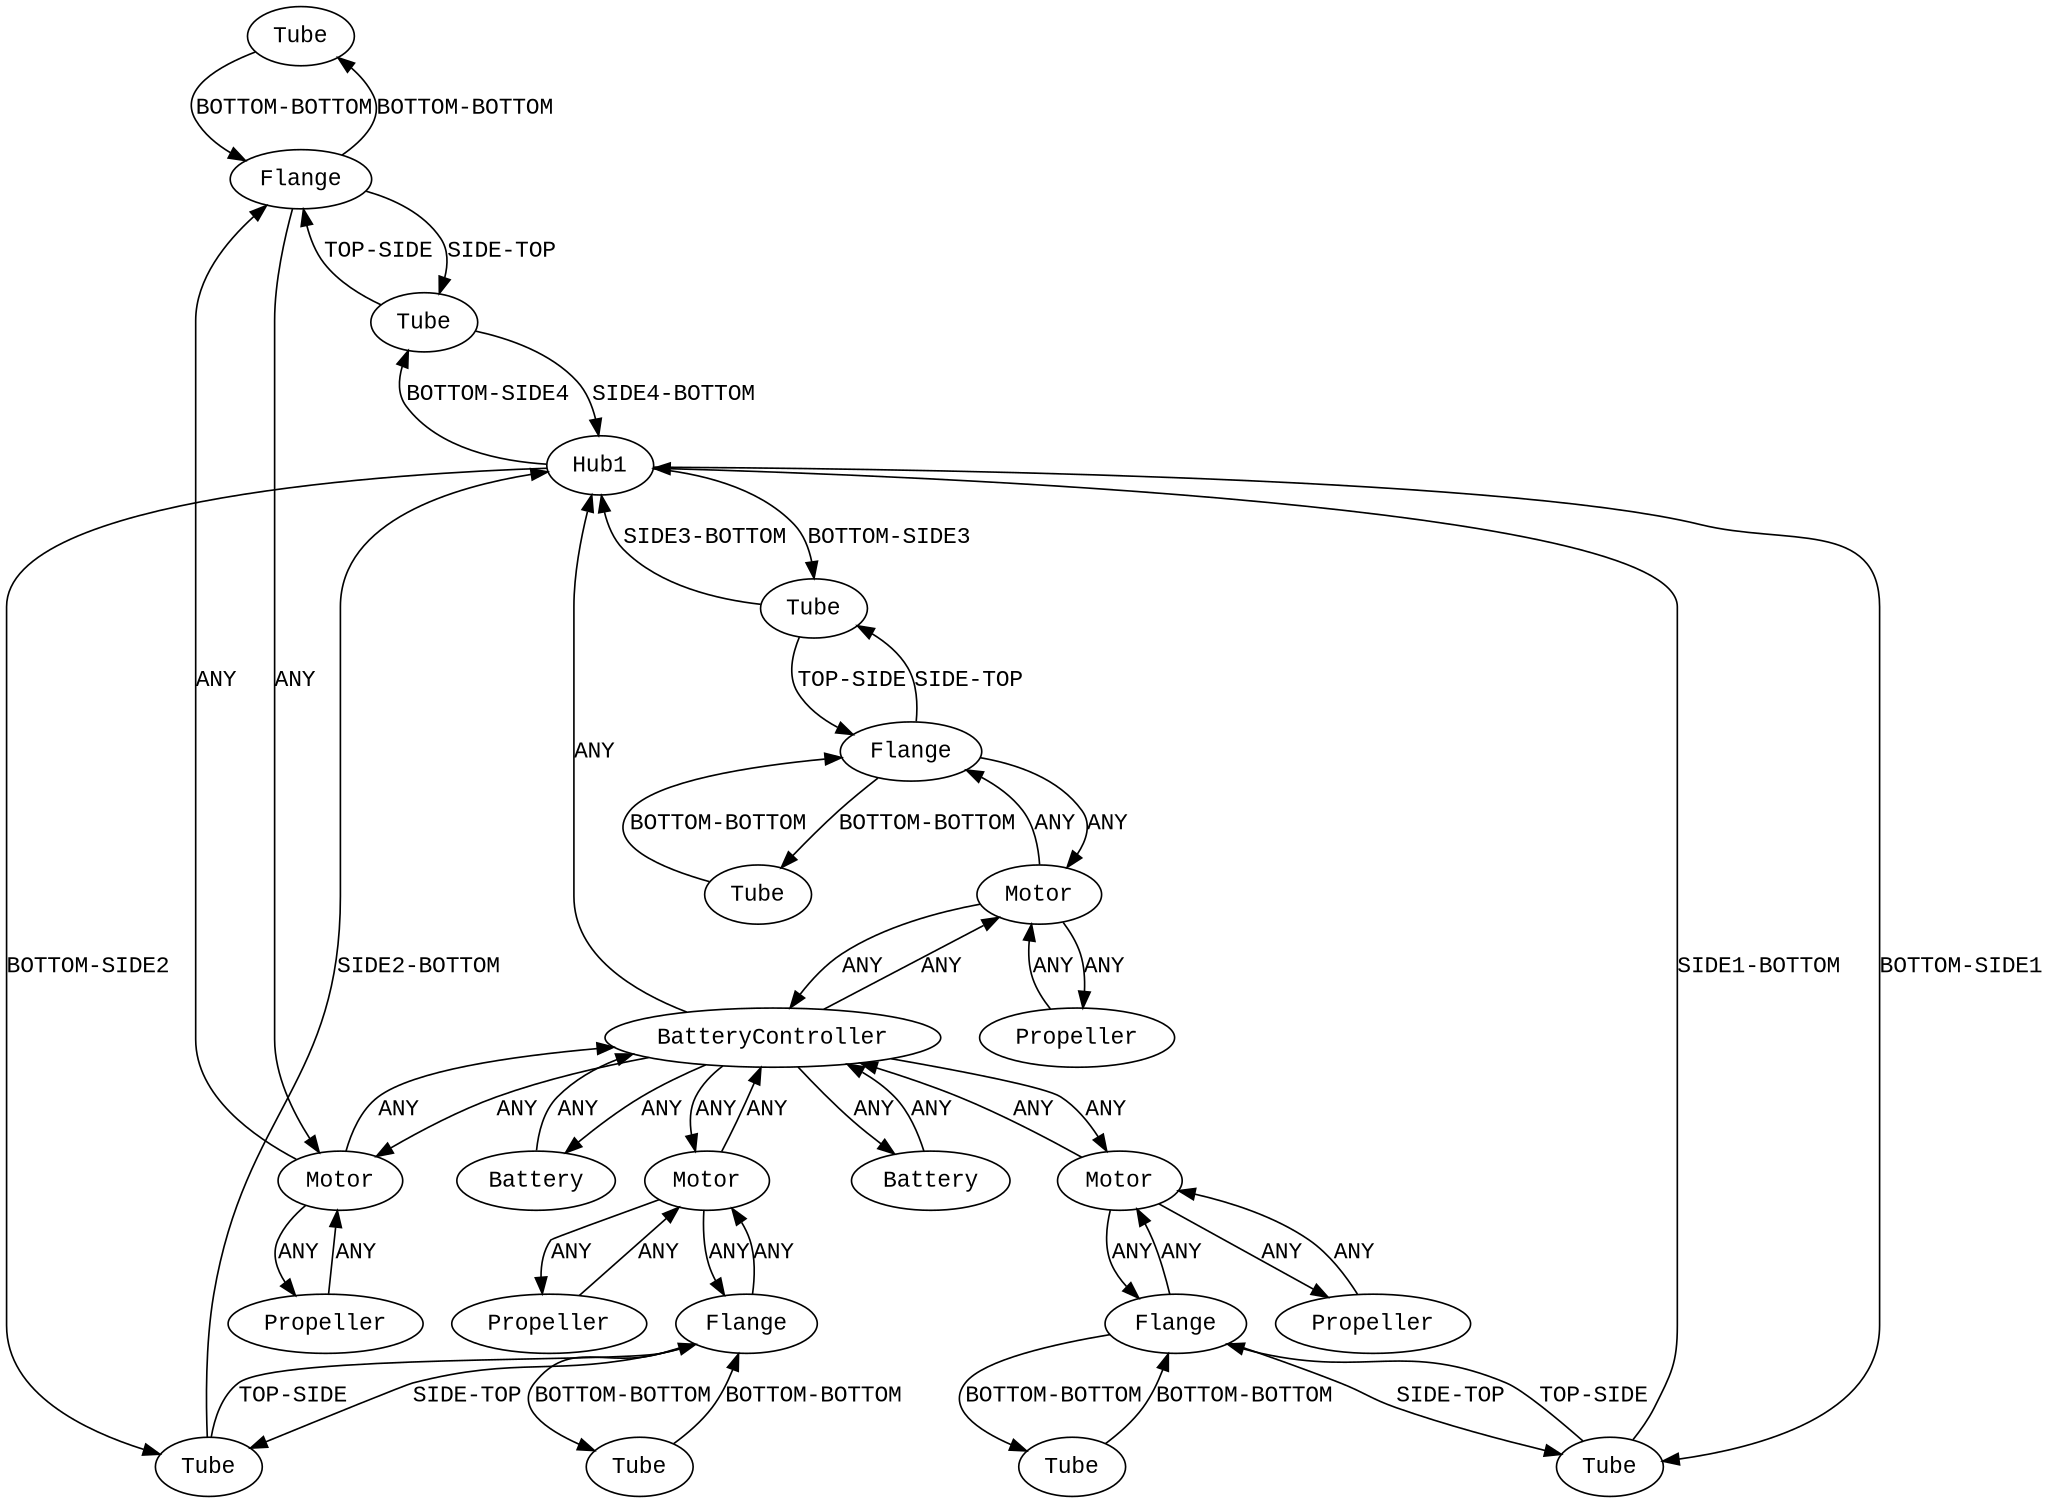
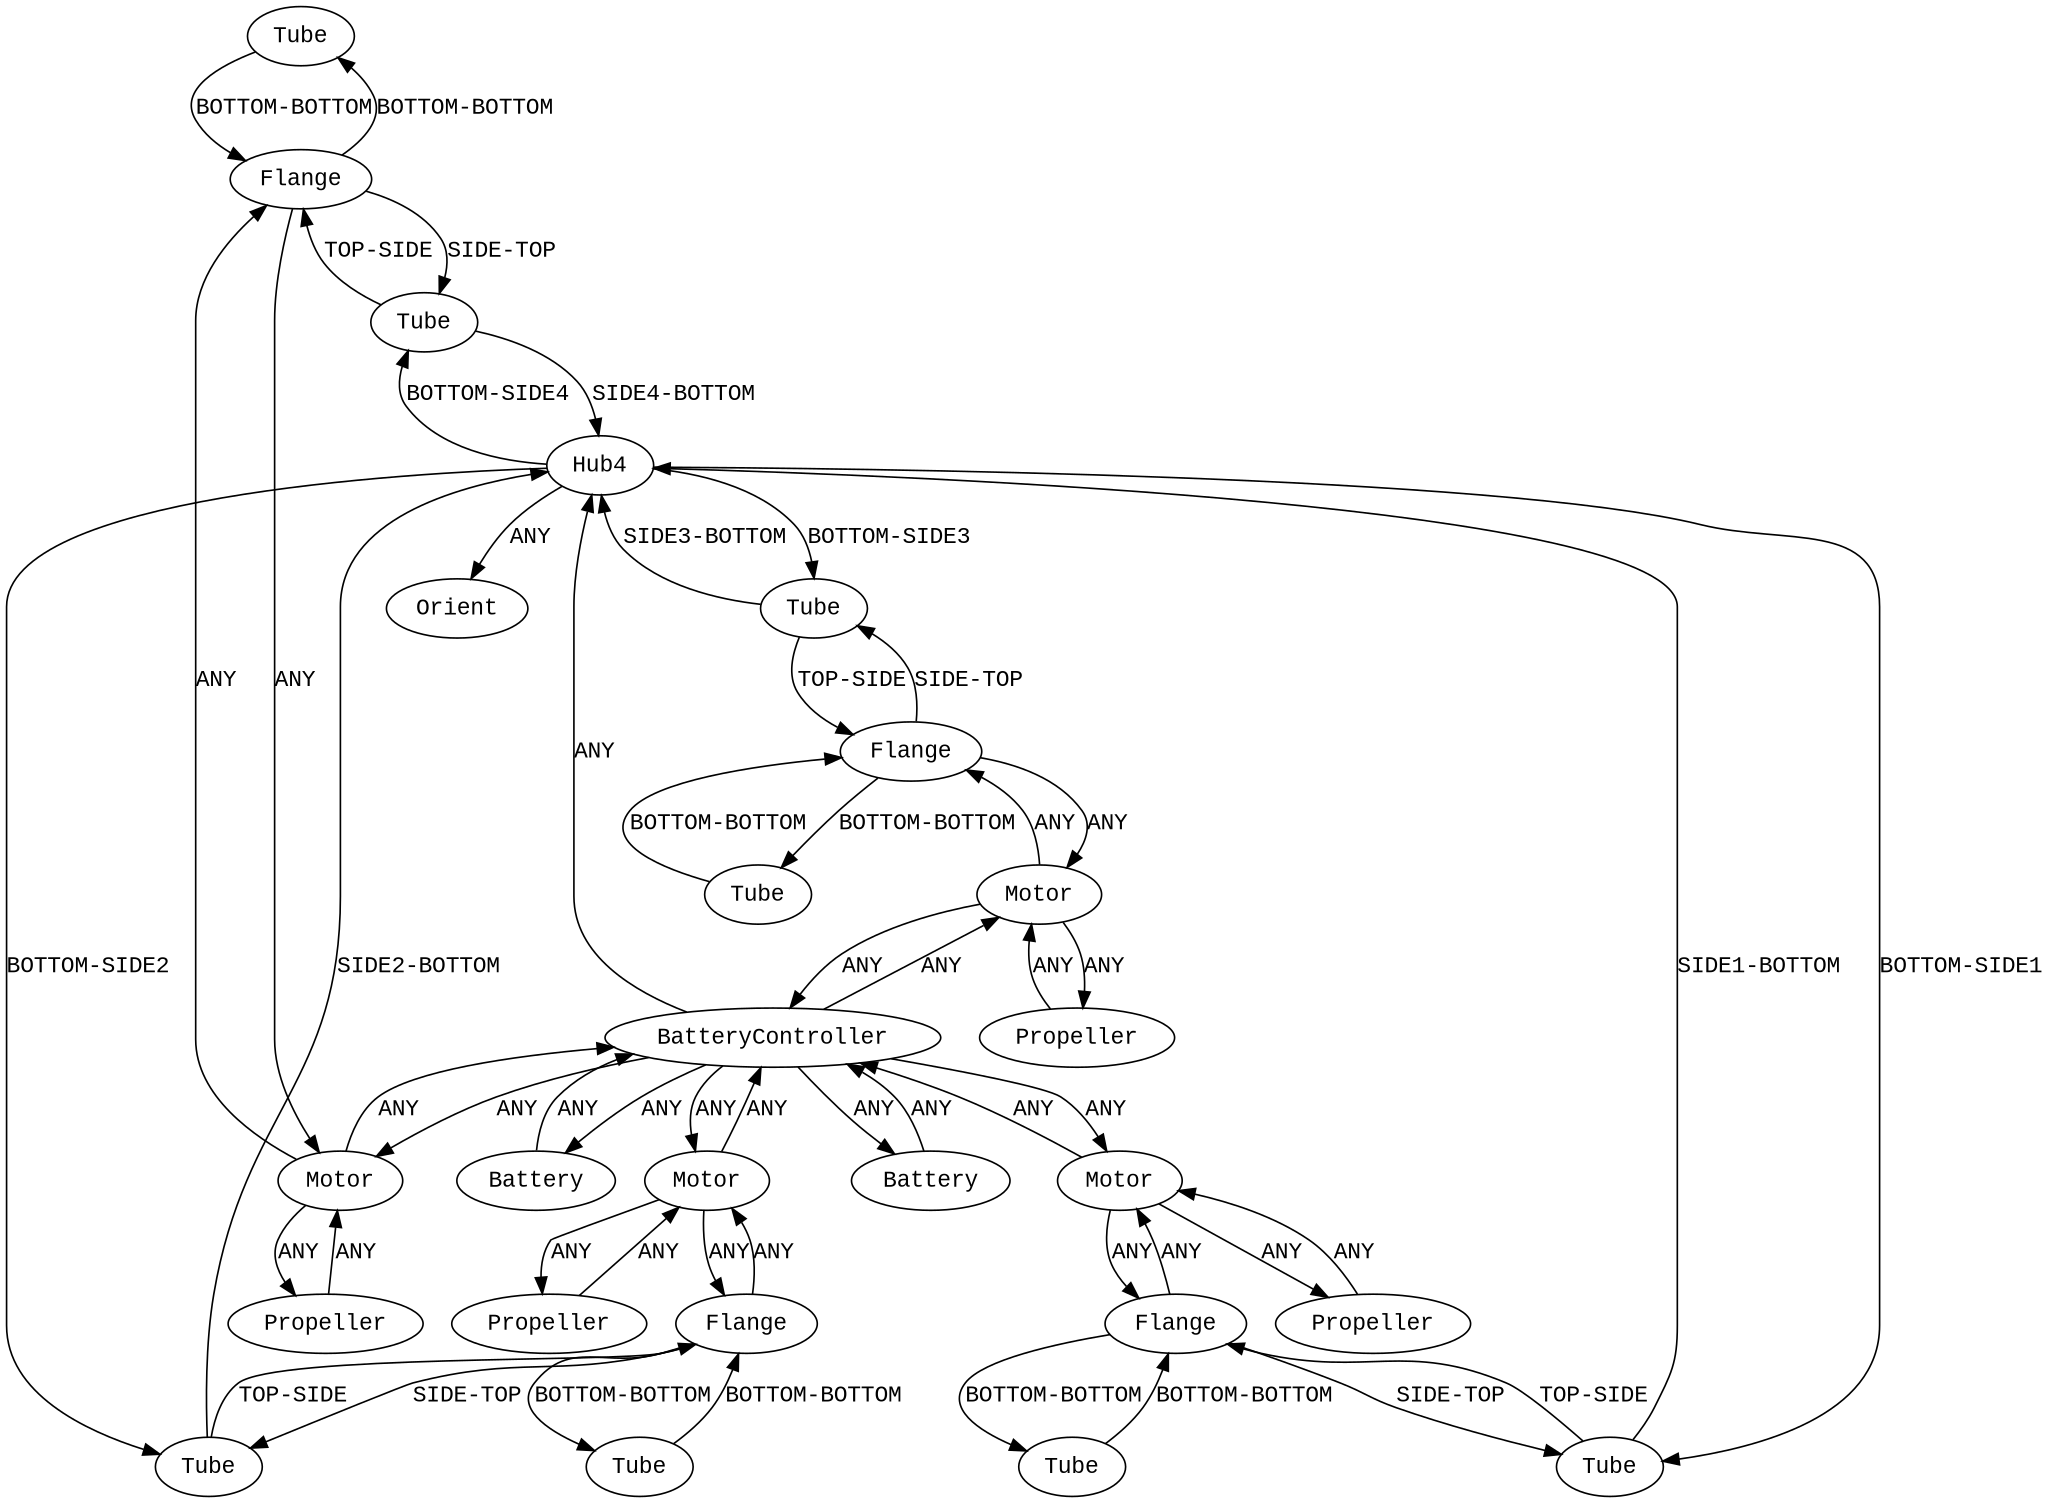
(600, 465) -> (600, 465)
none -> (457, 608)
